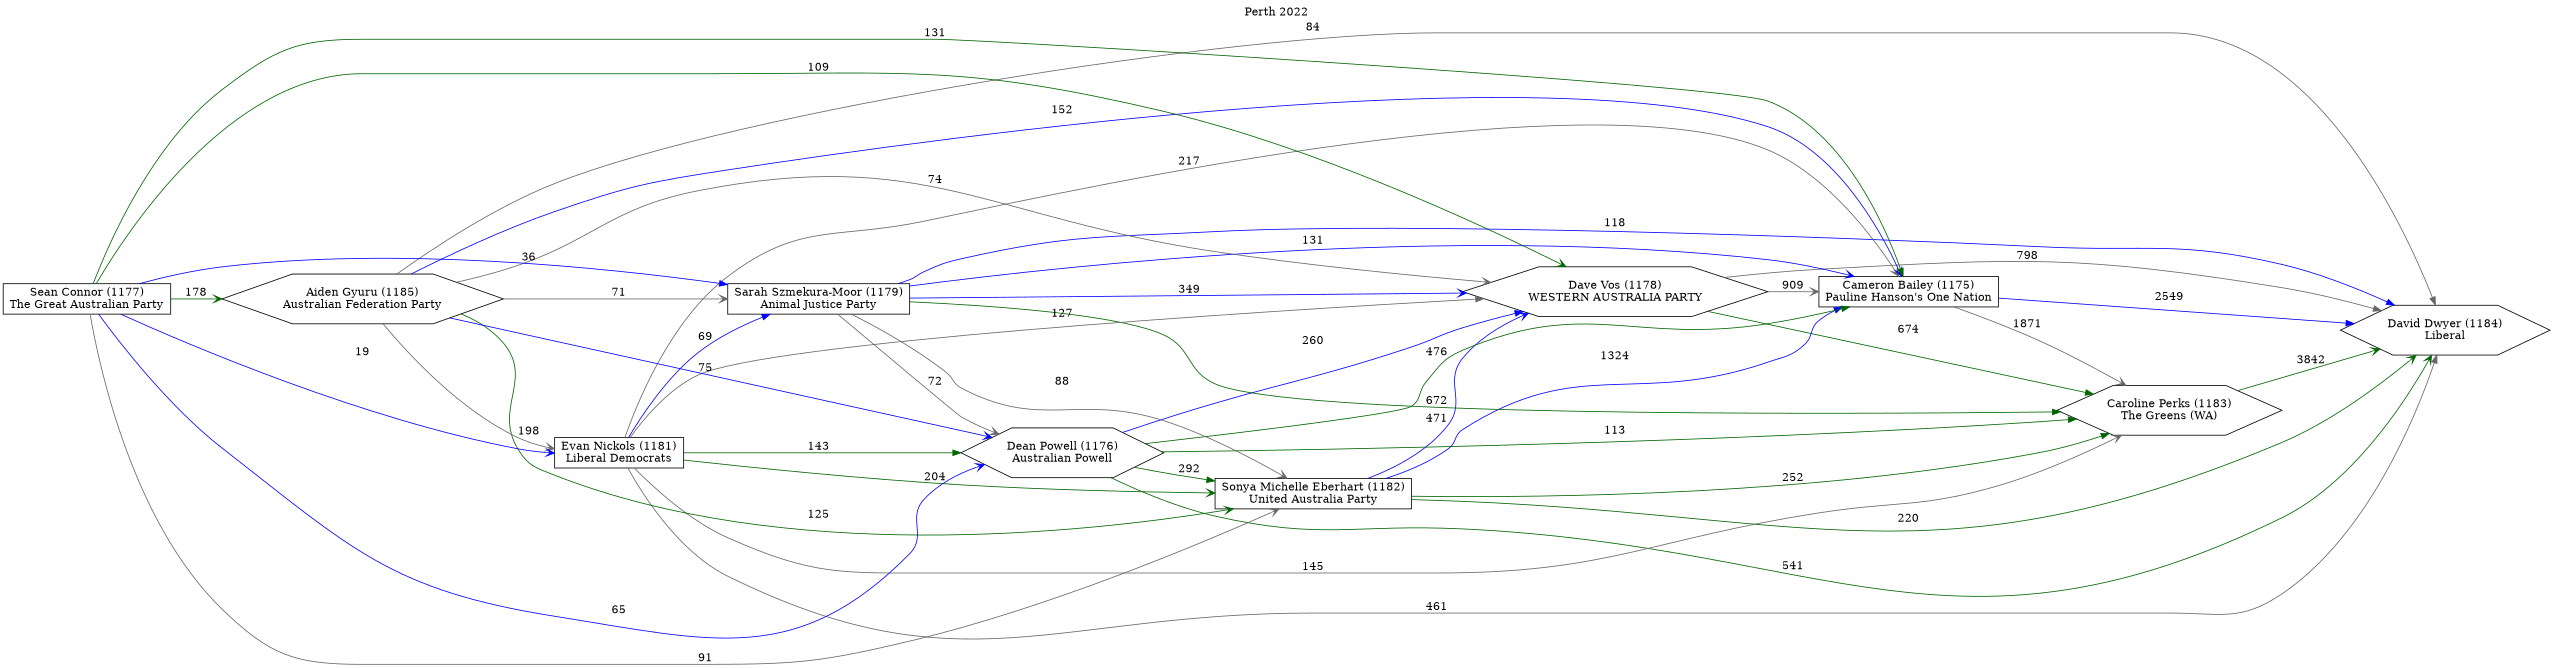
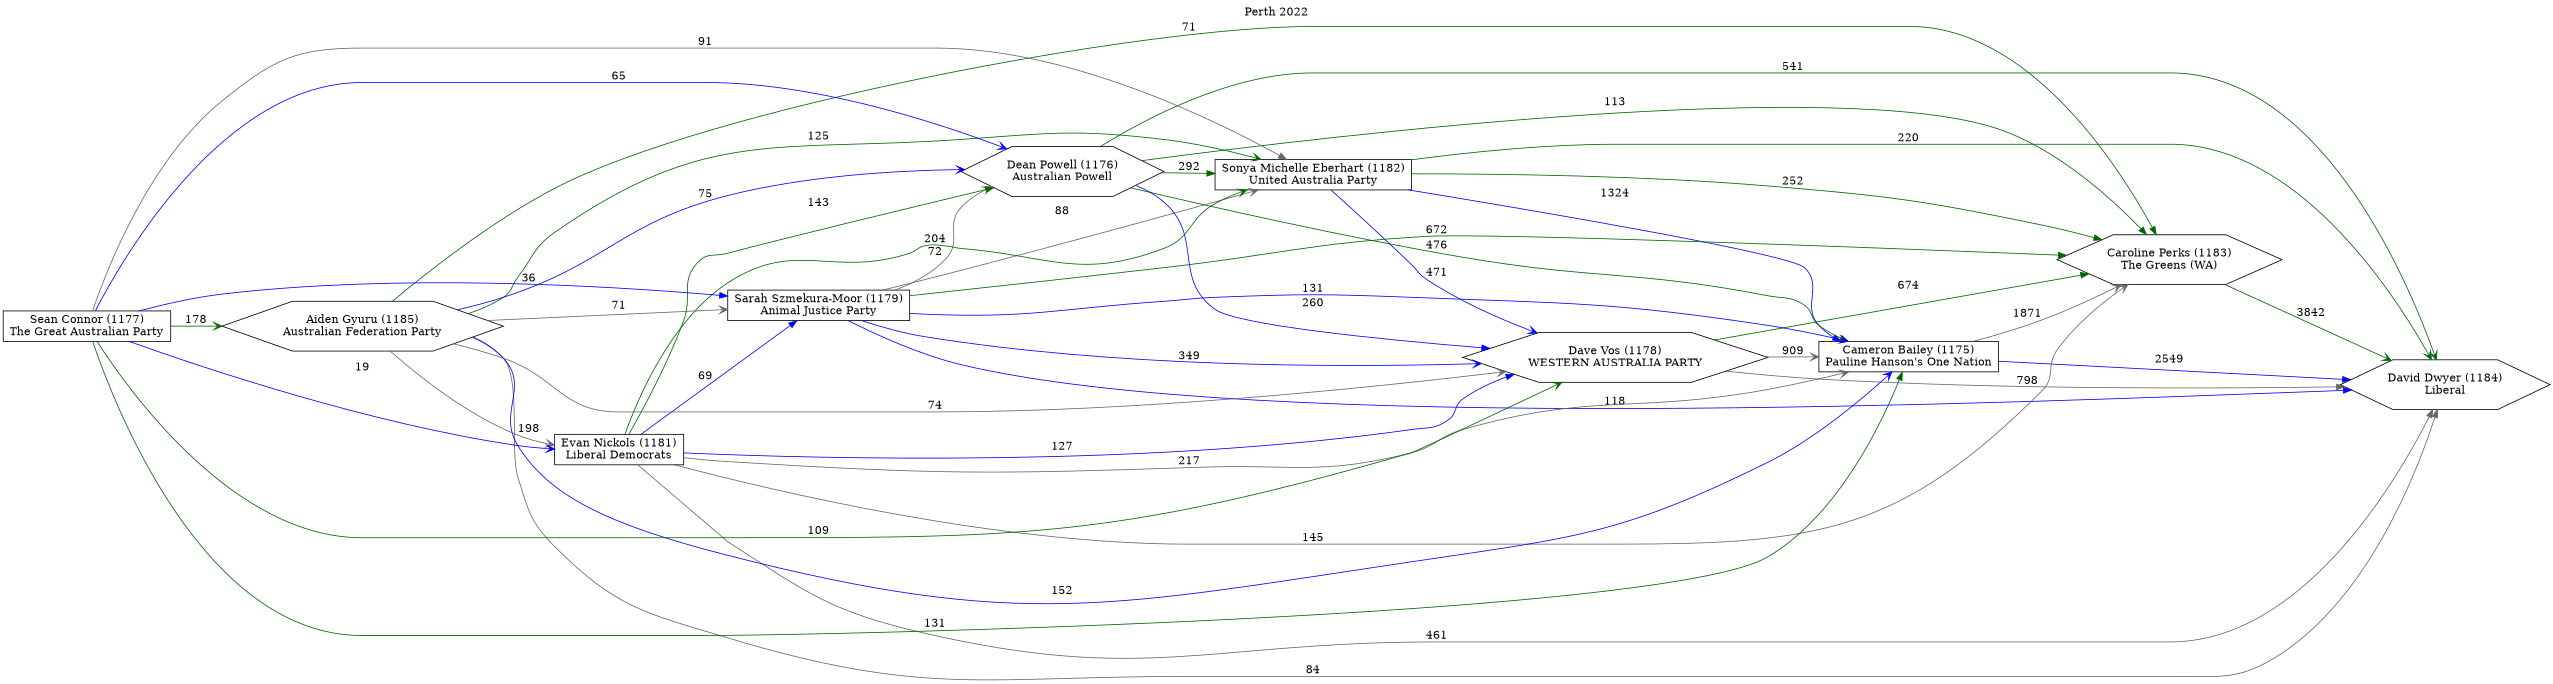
none -> (1287, 28)
(1039, 329) -> (1105, 455)
(587, 664) -> (629, 48)
